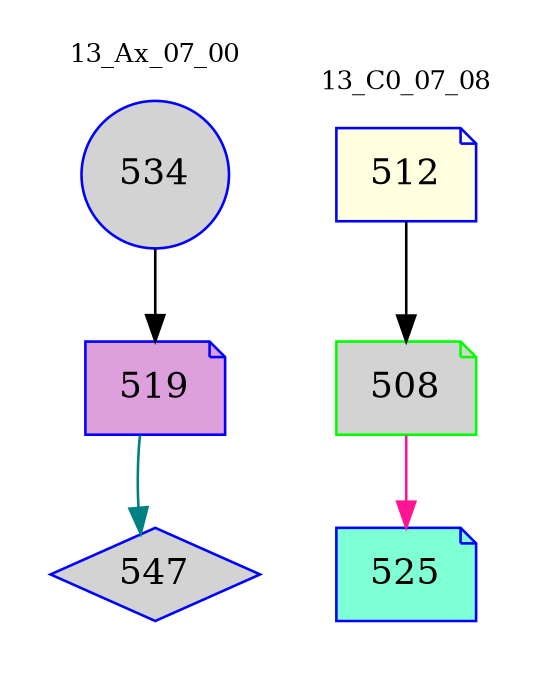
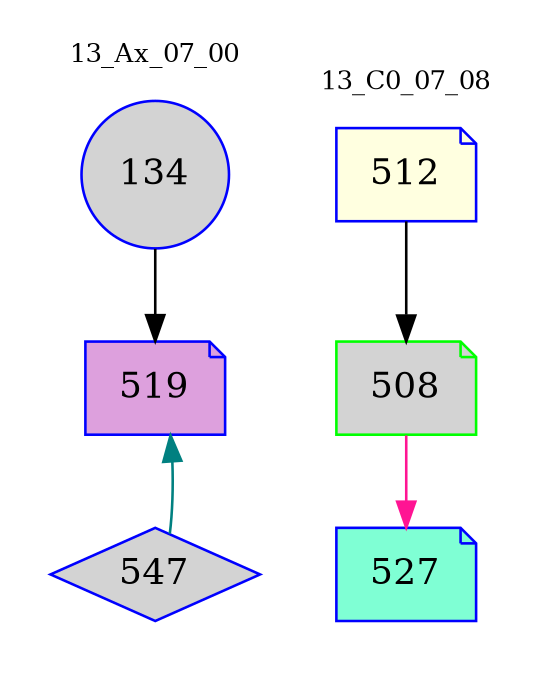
(155, 175) -> (155, 175)
(138, 471) -> (172, 498)
(406, 574) -> (406, 574)
